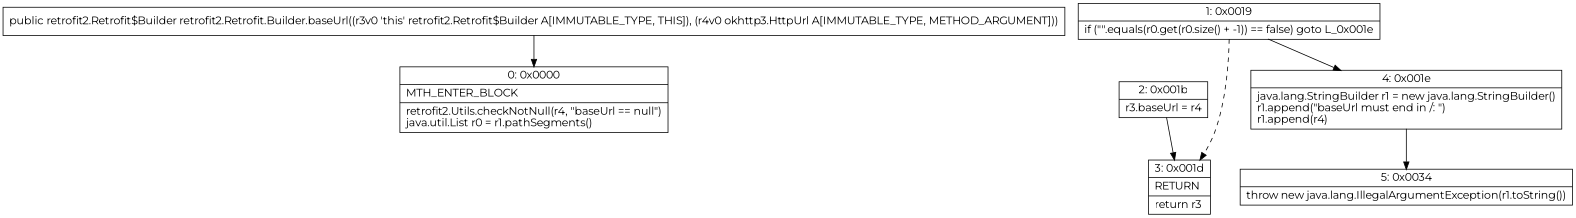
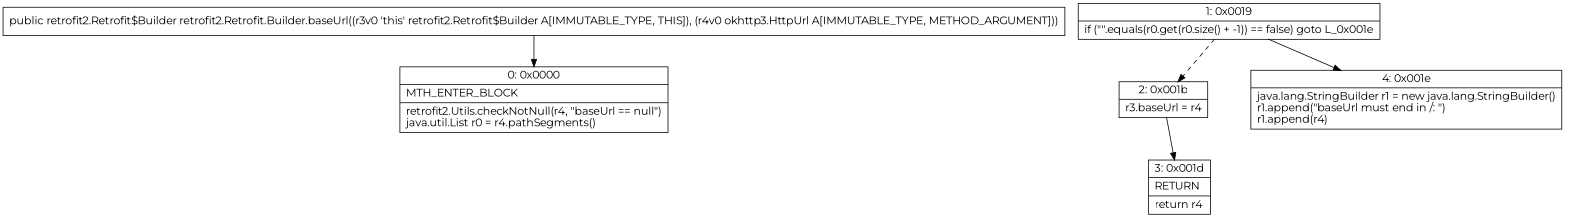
(1224, 98) -> (1199, 58)
(499, 123) -> (501, 123)
(1406, 187) -> none
(1178, 205) -> (1179, 205)
